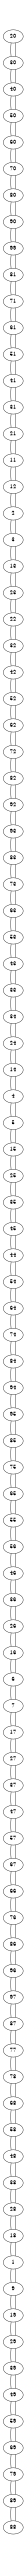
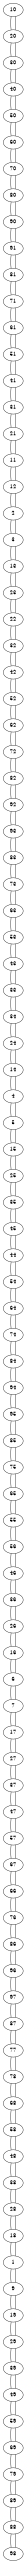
none -> (13, 10)
(13, 248) -> (13, 248)
none -> (13, 2554)
